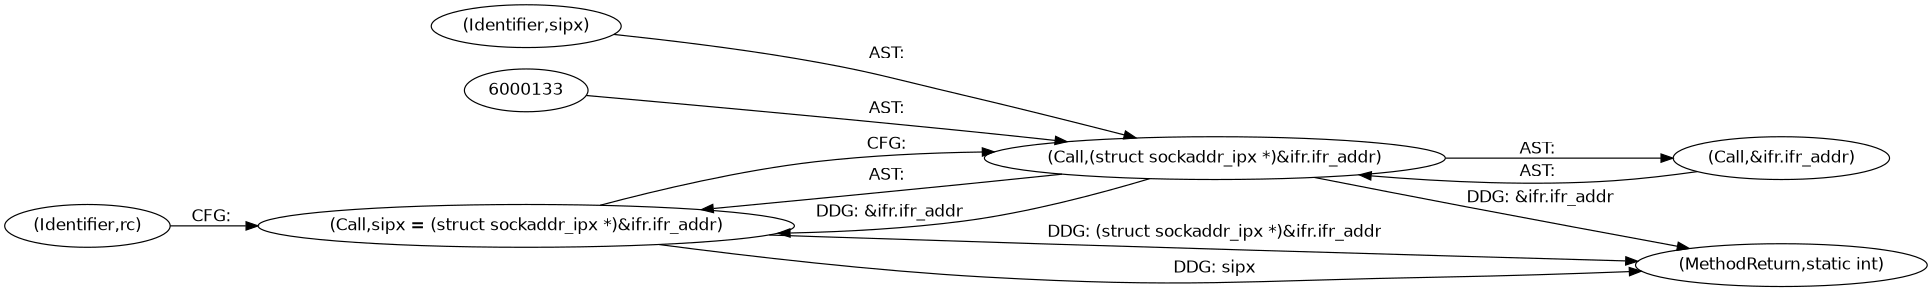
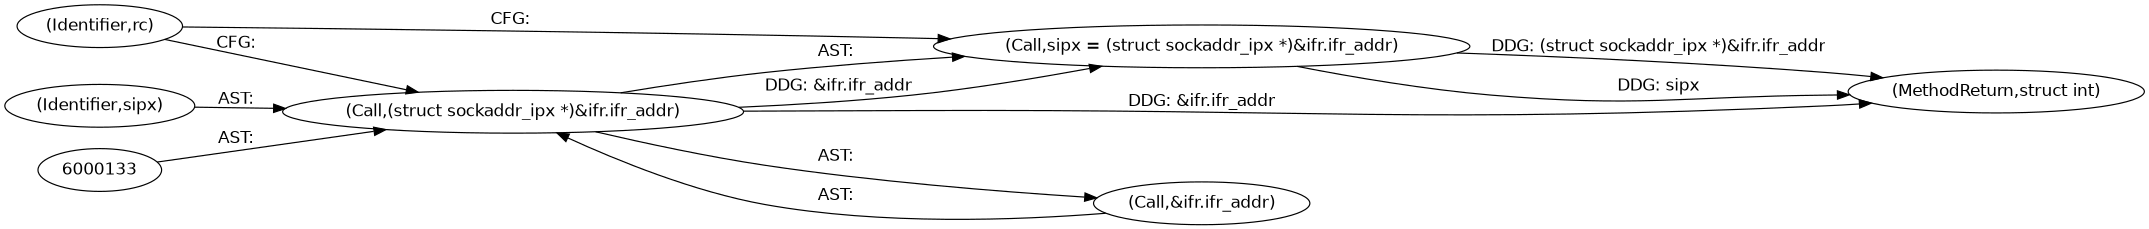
(789, 165) -> (285, 65)
(1781, 265) -> (1996, 92)
